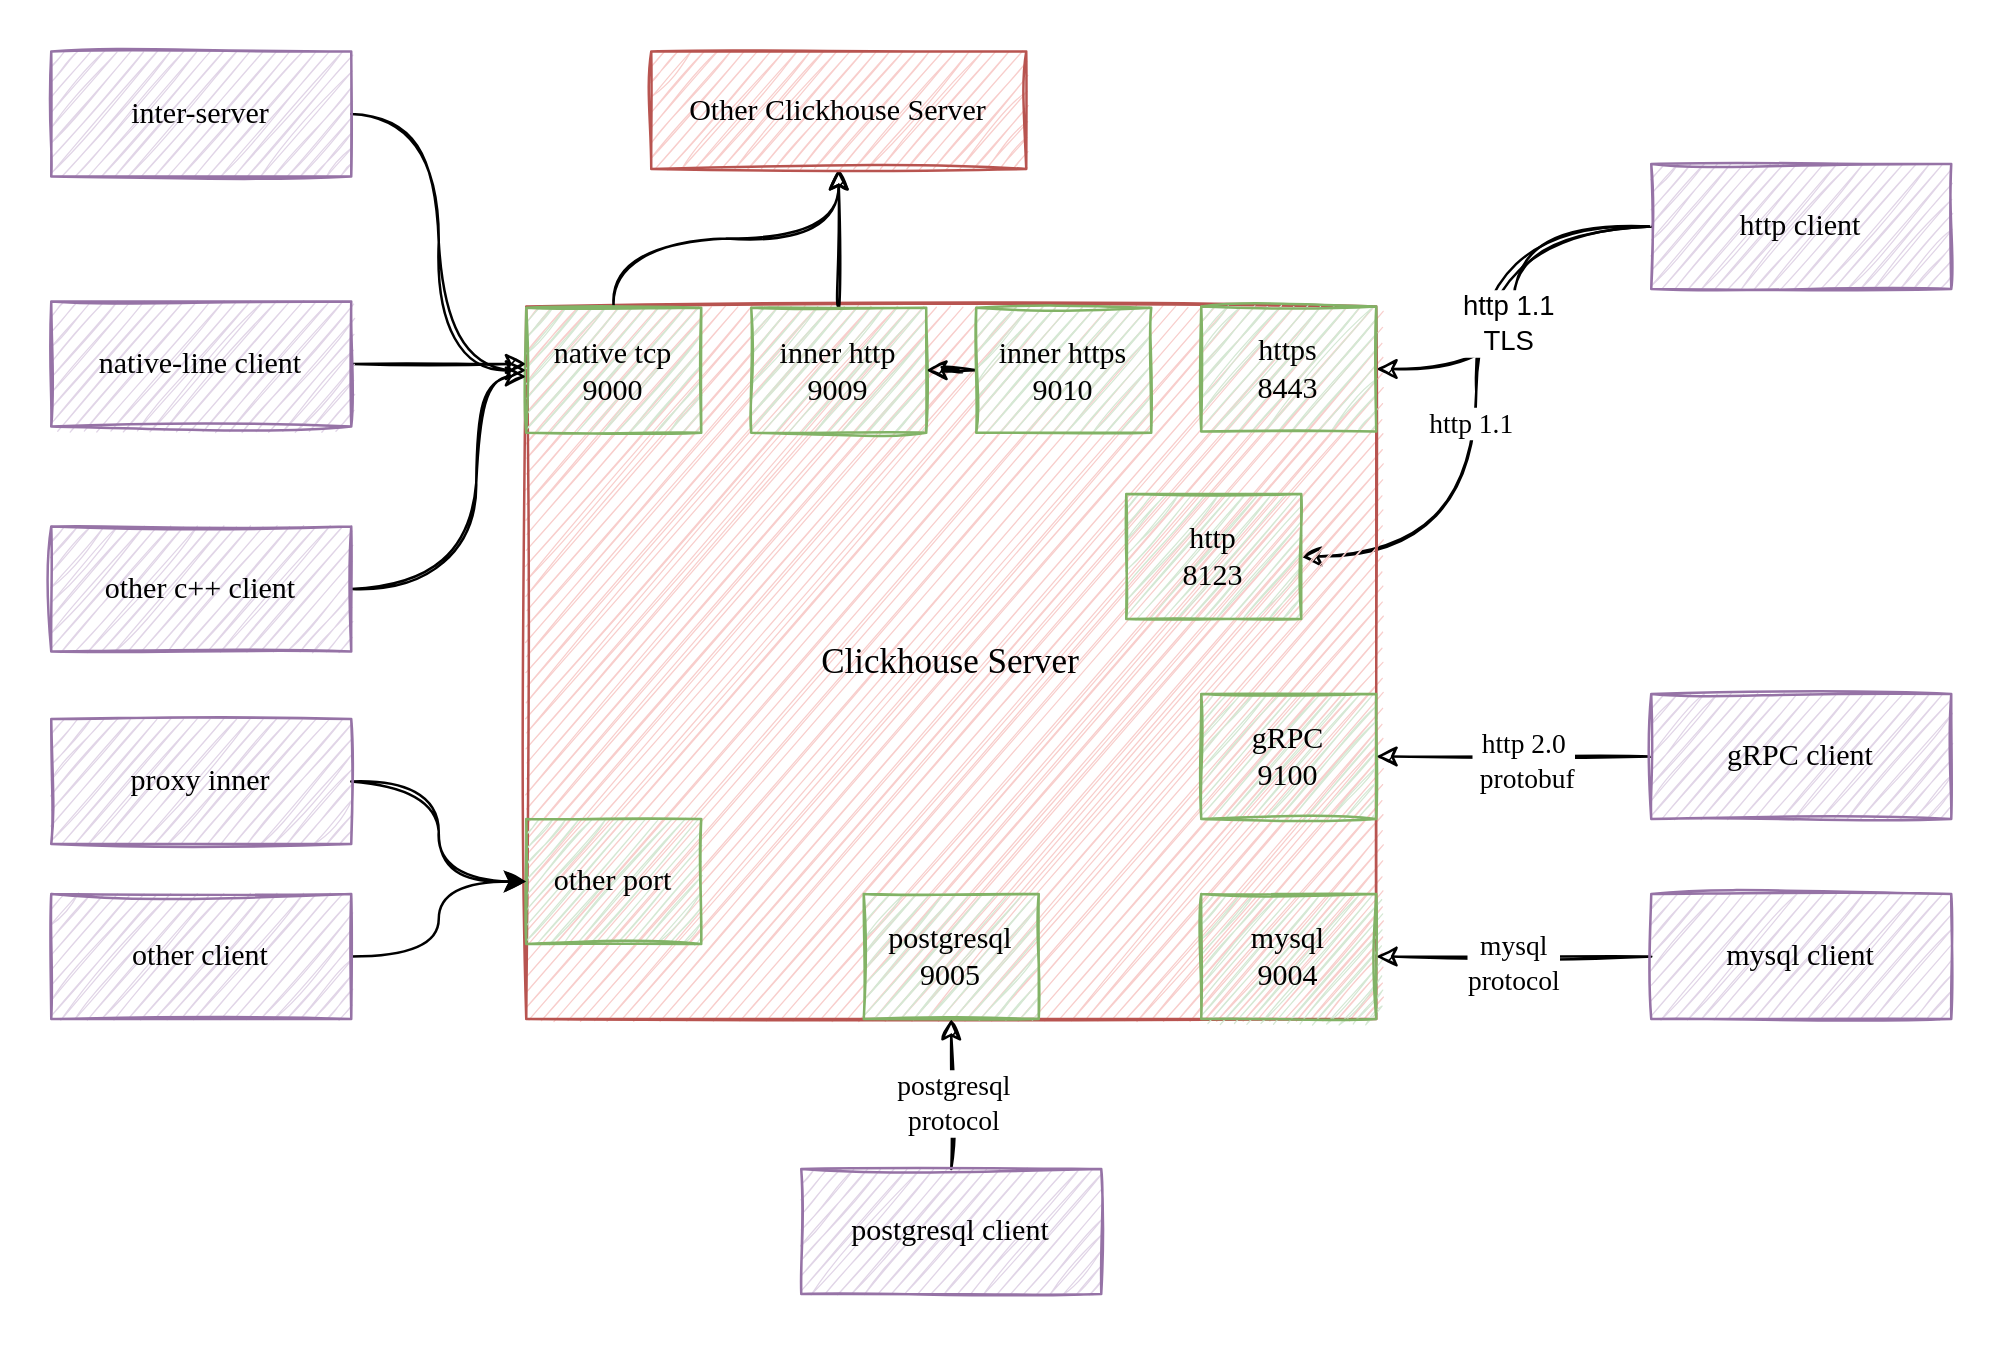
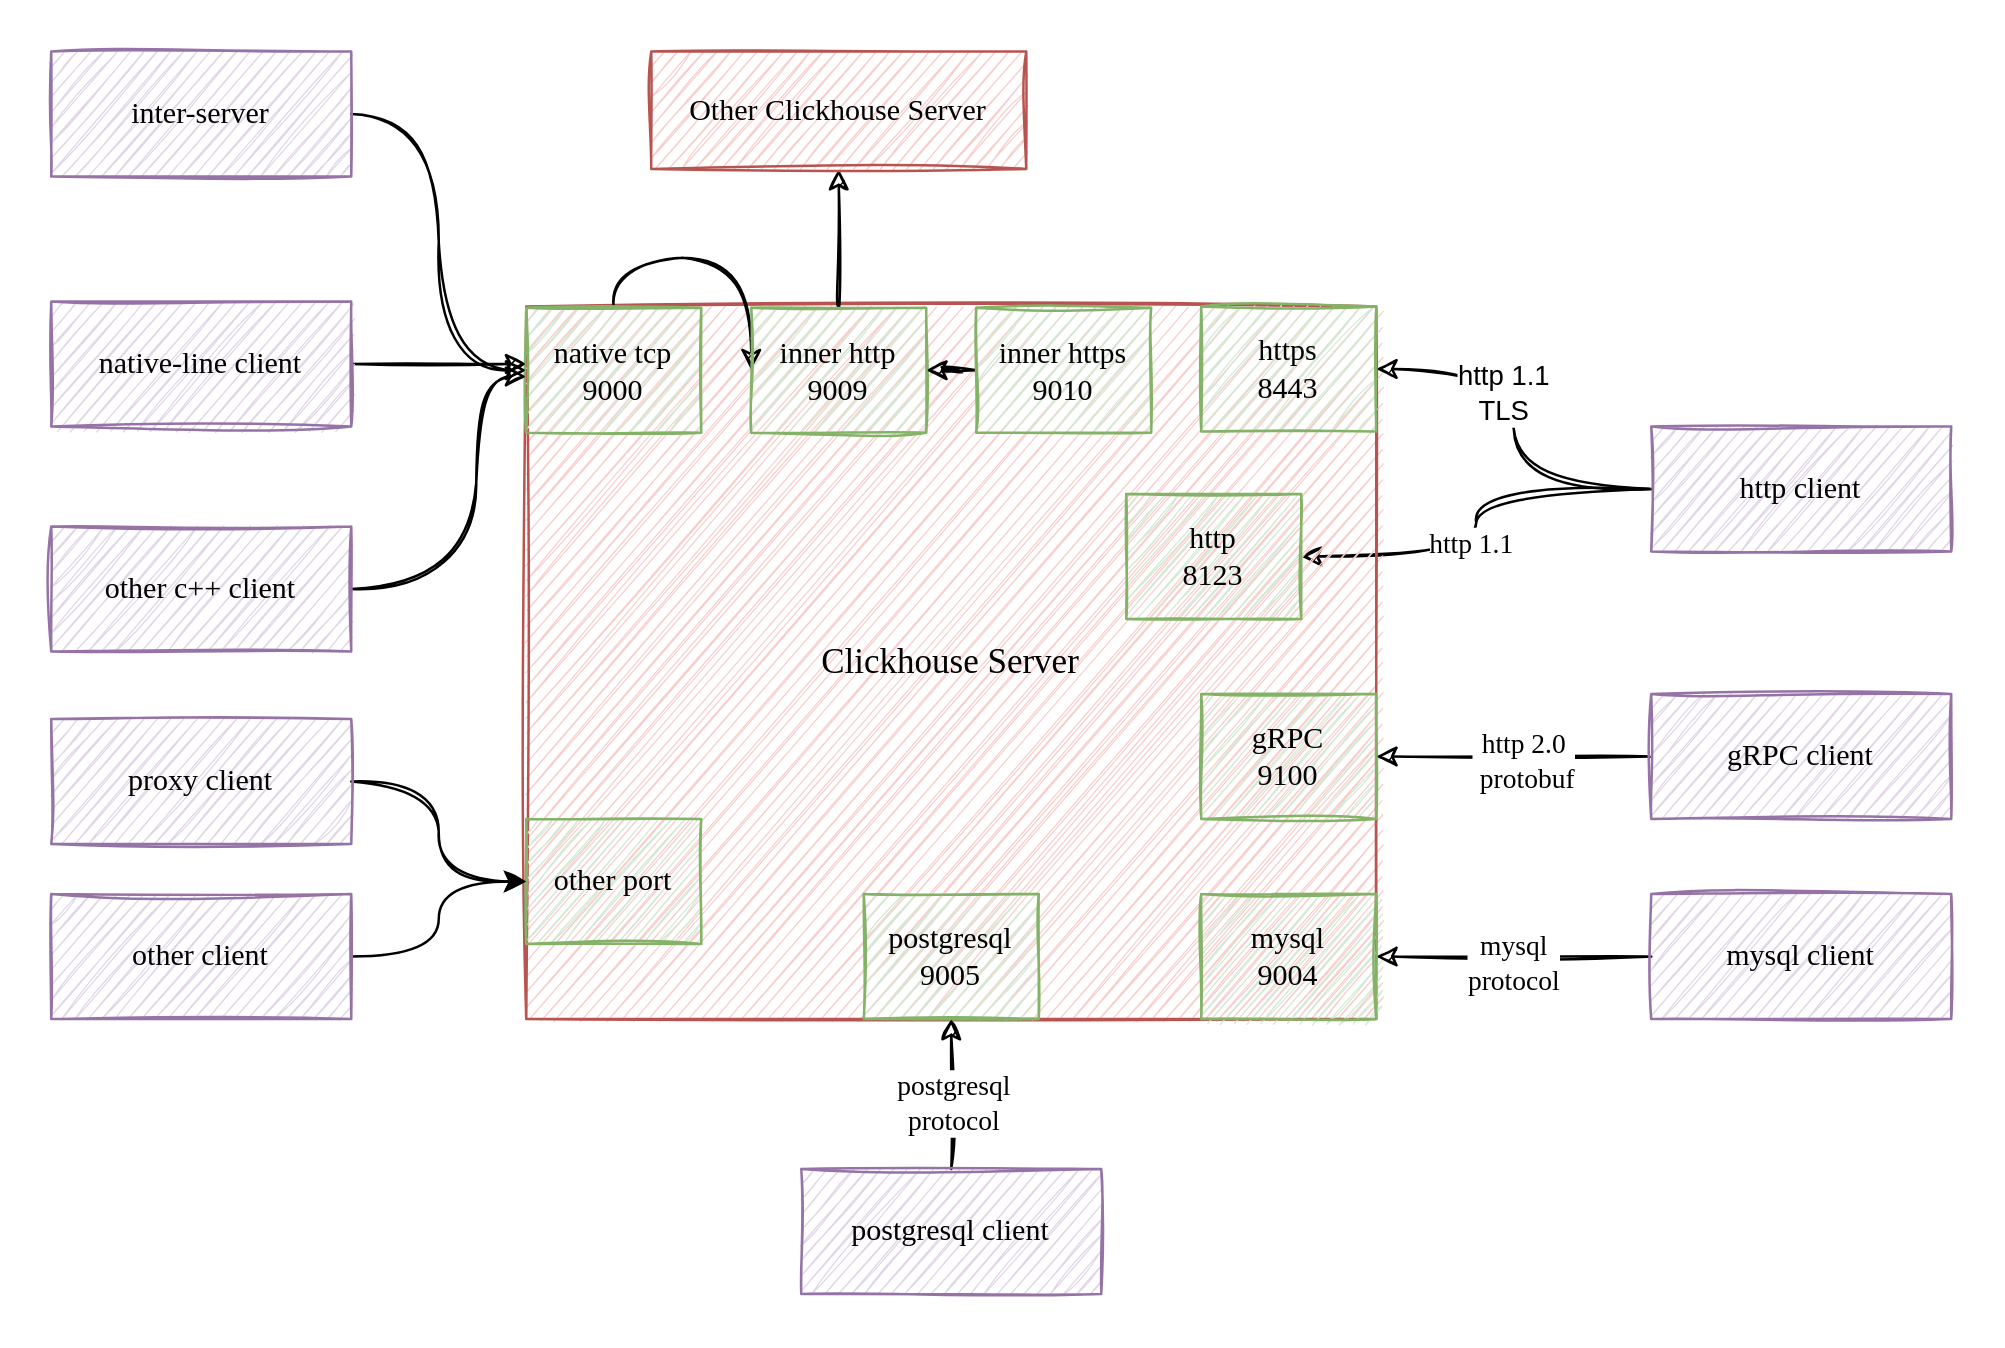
(1801, 226) -> (1801, 489)
(718, 239) -> (686, 258)
(201, 781) -> (201, 781)
